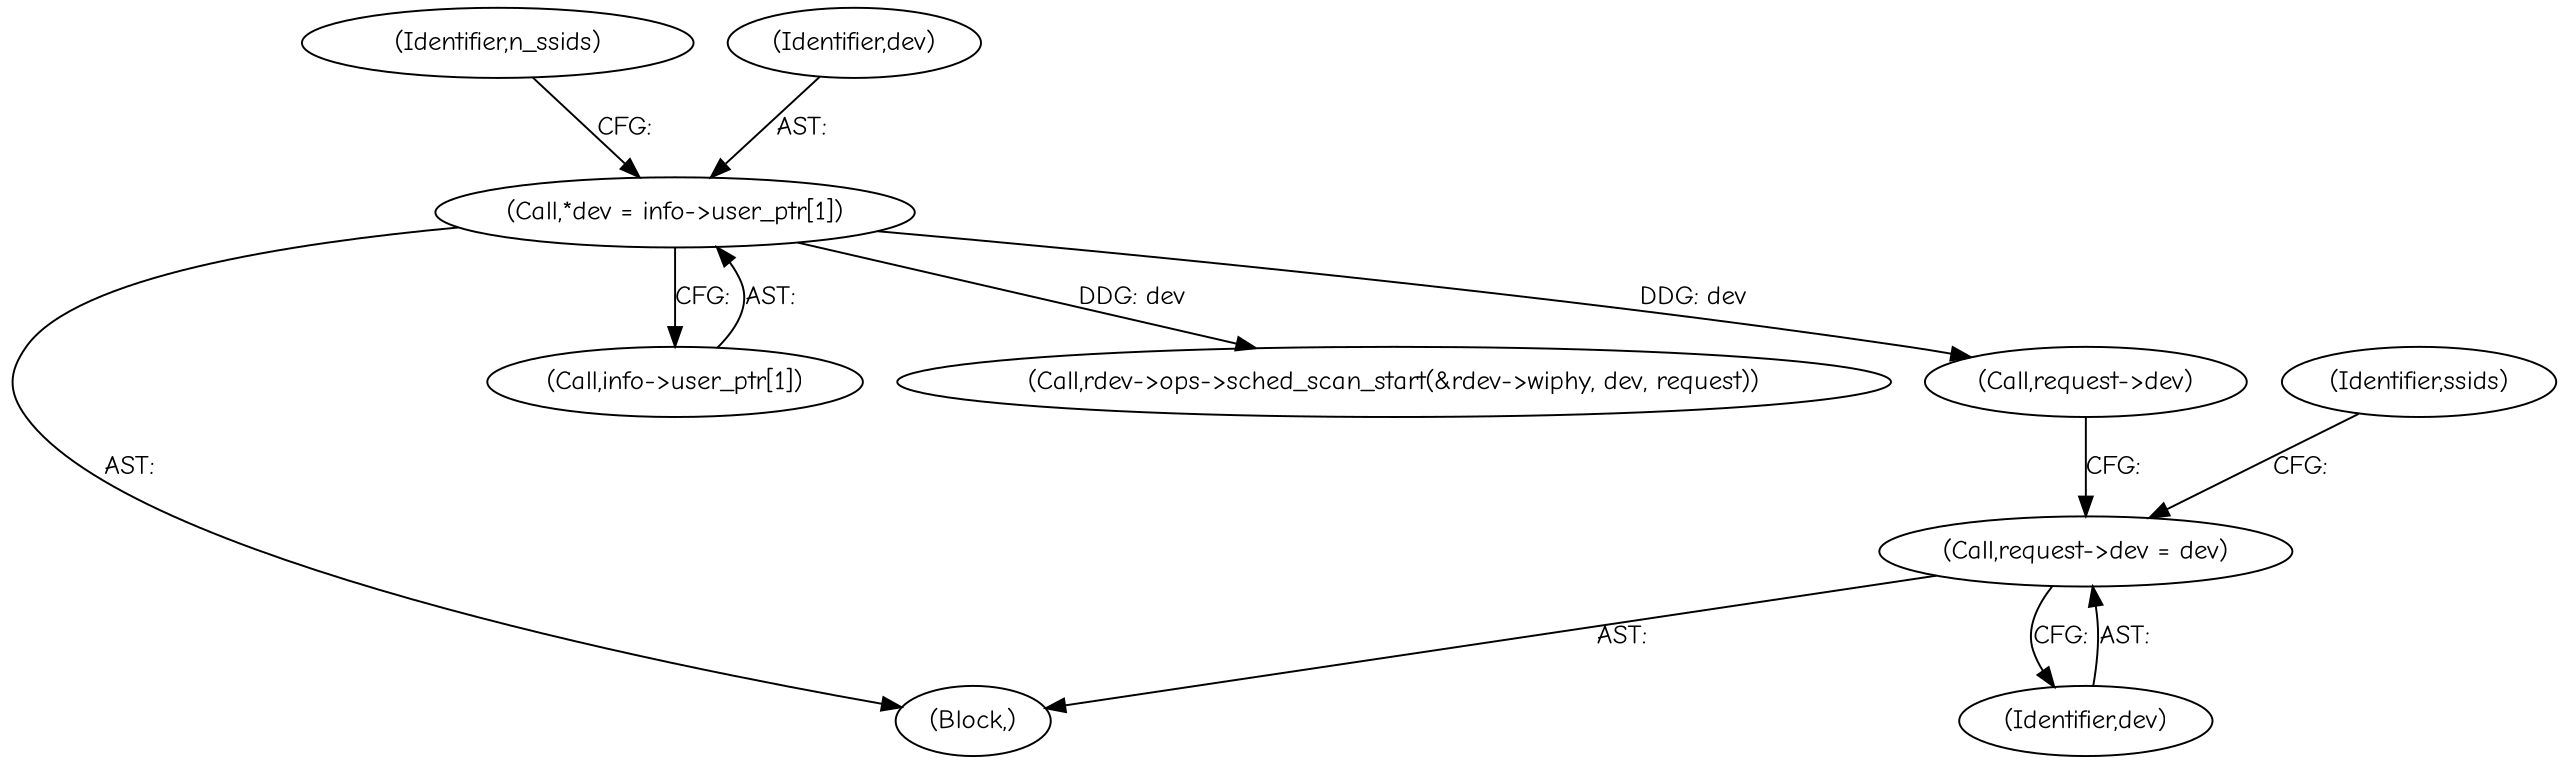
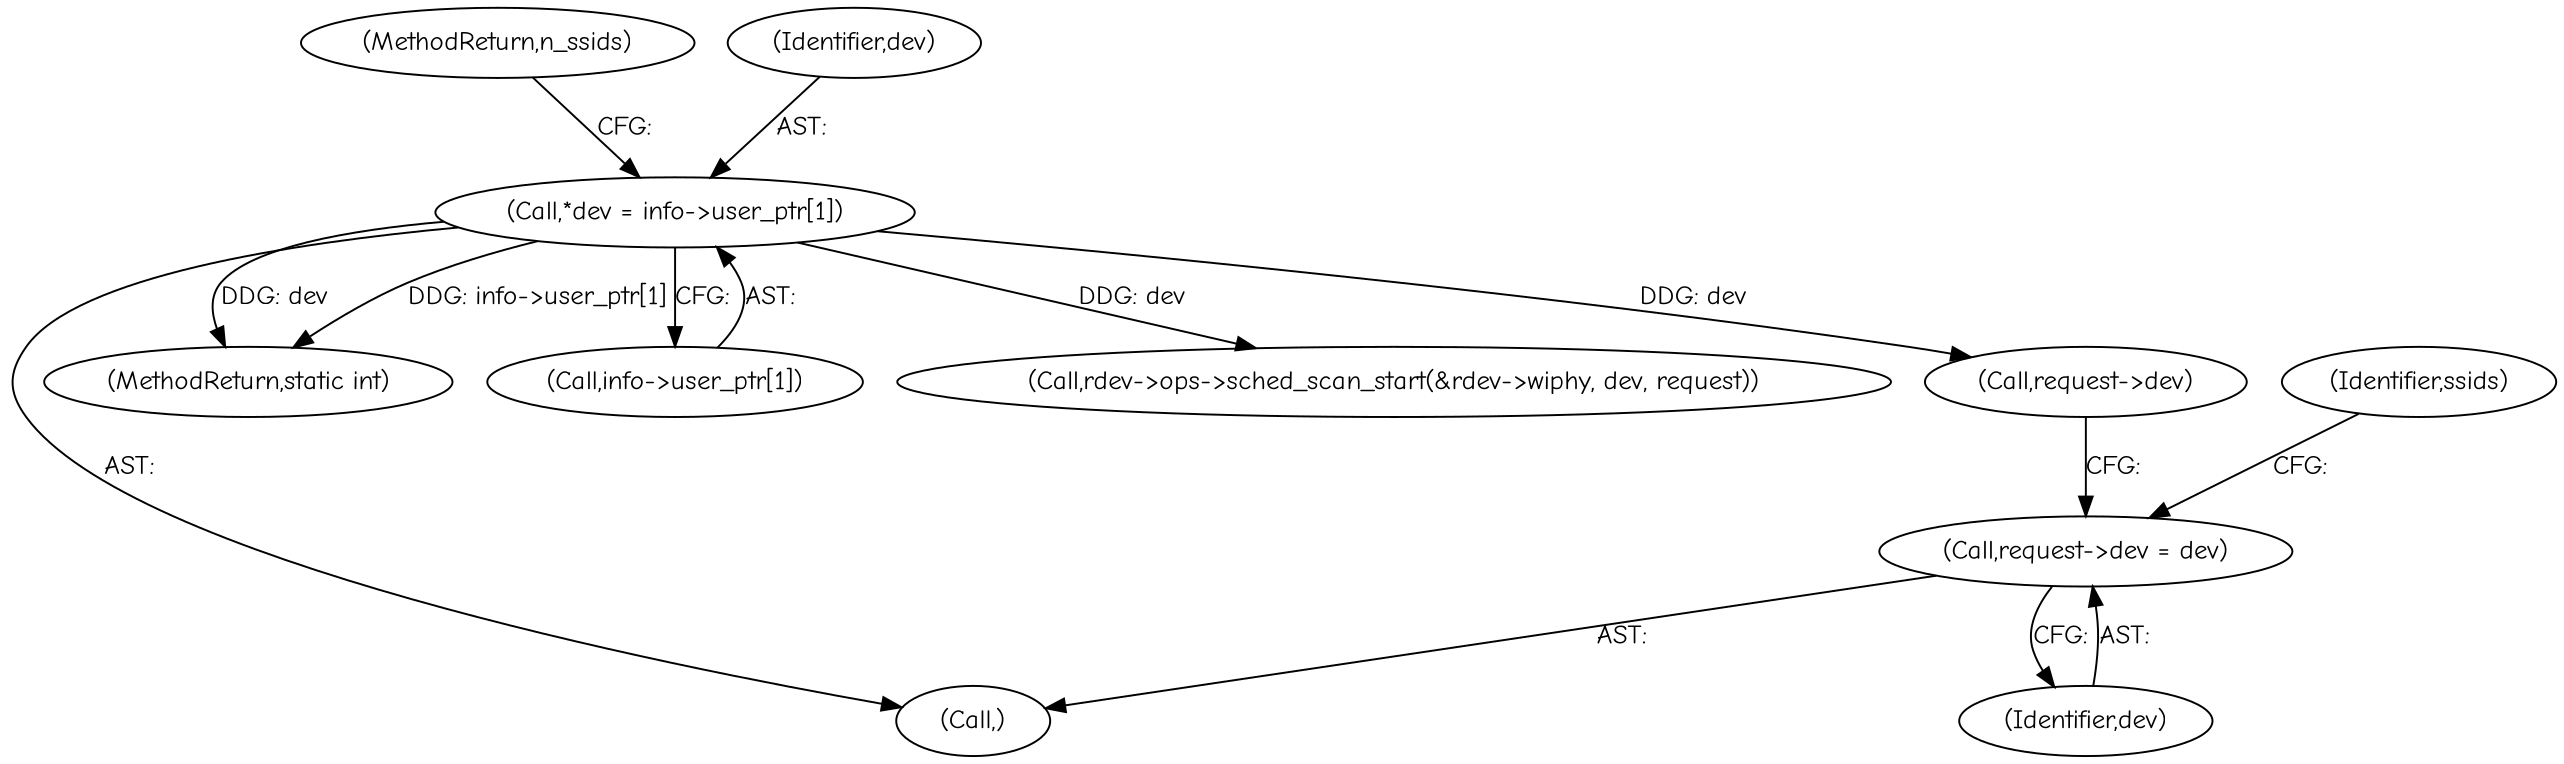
(498, 43) -> (498, 43)
none -> (248, 382)
(973, 721) -> (973, 721)
